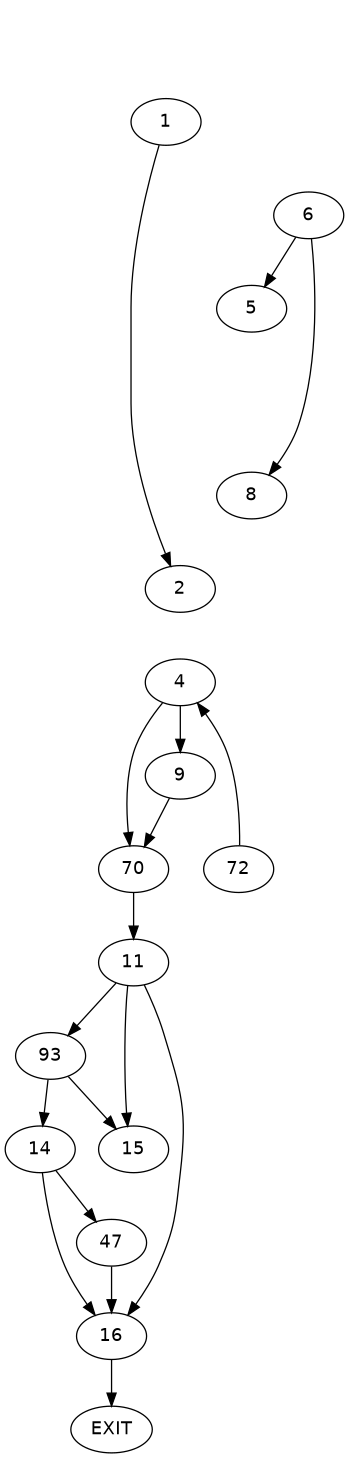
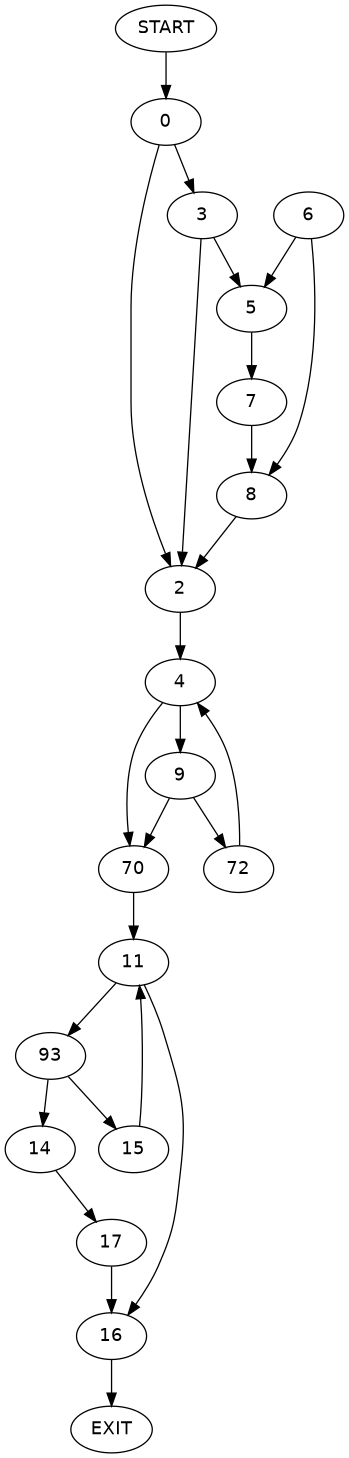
none -> (166, 29)
(166, 122) -> (166, 122)
none -> (202, 215)
none -> (252, 402)
none -> (220, 537)
none -> (180, 629)
none -> (206, 817)
(125, 1049) -> (142, 1063)
(56, 1242) -> none
(112, 1243) -> (112, 1243)
